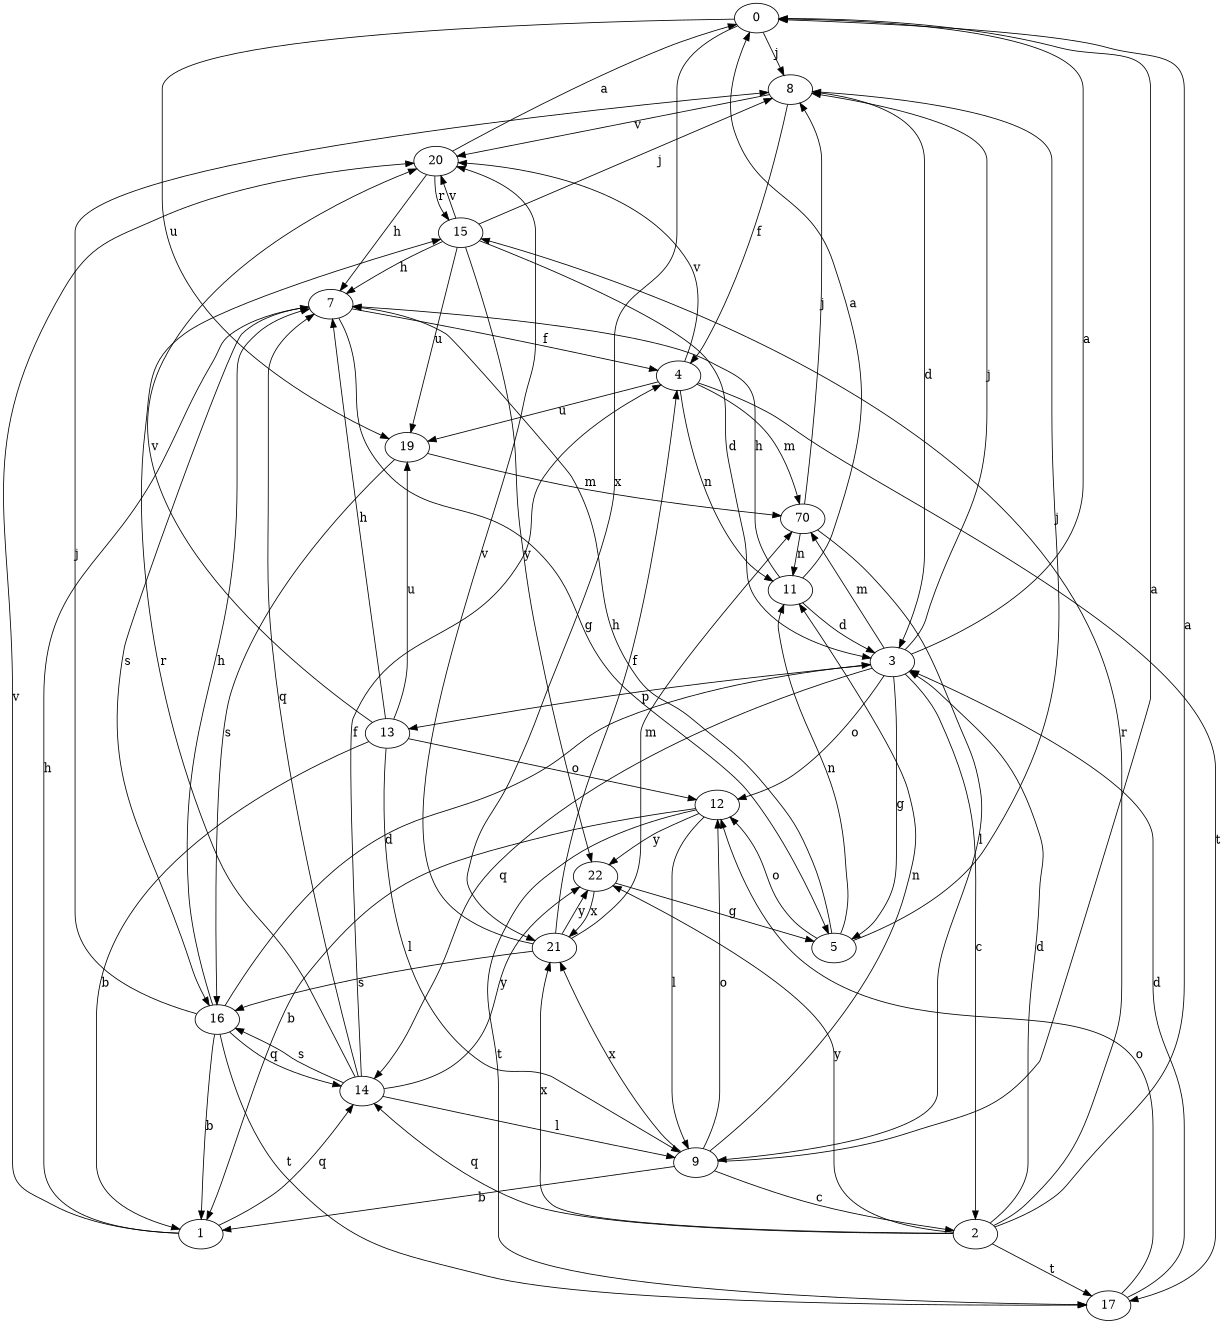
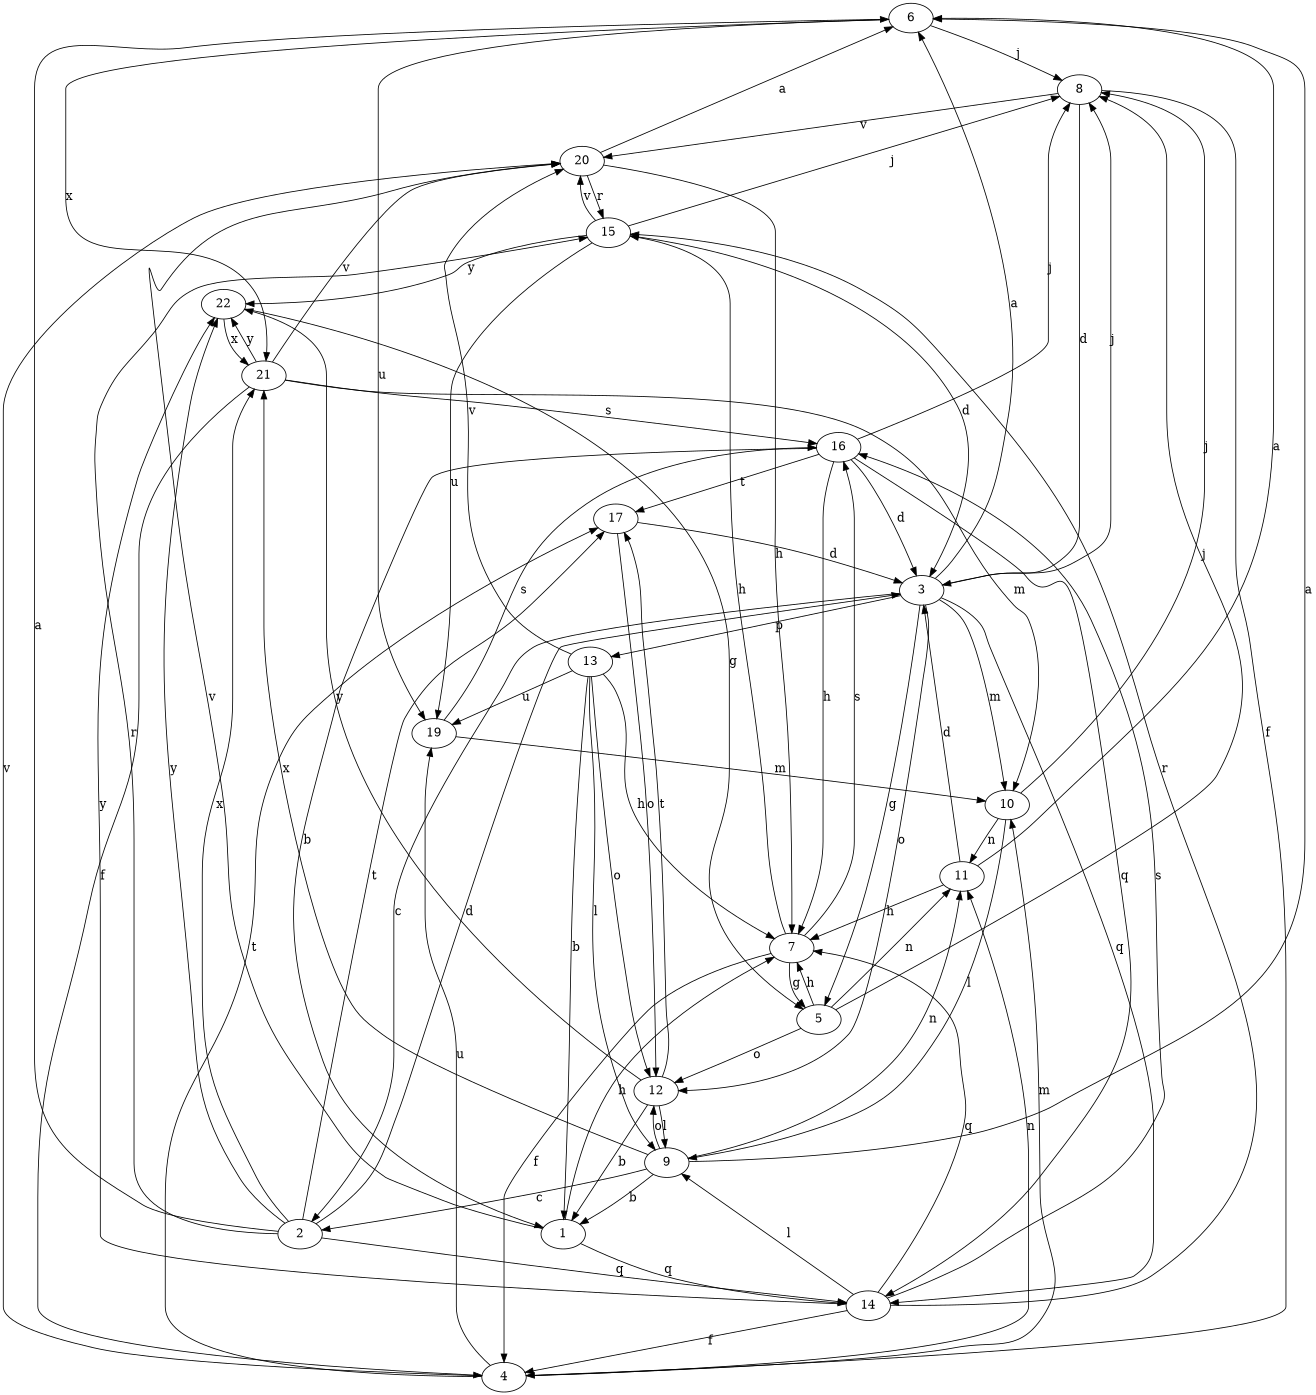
(757, 18) -> (911, 18)
(397, 264) -> (734, 560)
(803, 519) -> (1007, 805)
